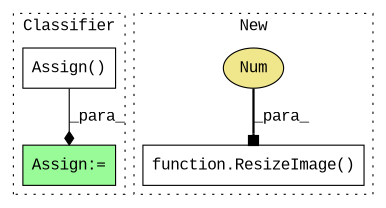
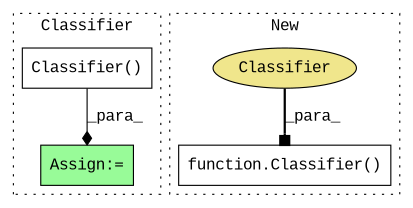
(69, 68) -> (87, 68)
(253, 68) -> (285, 68)
(253, 165) -> (285, 165)
